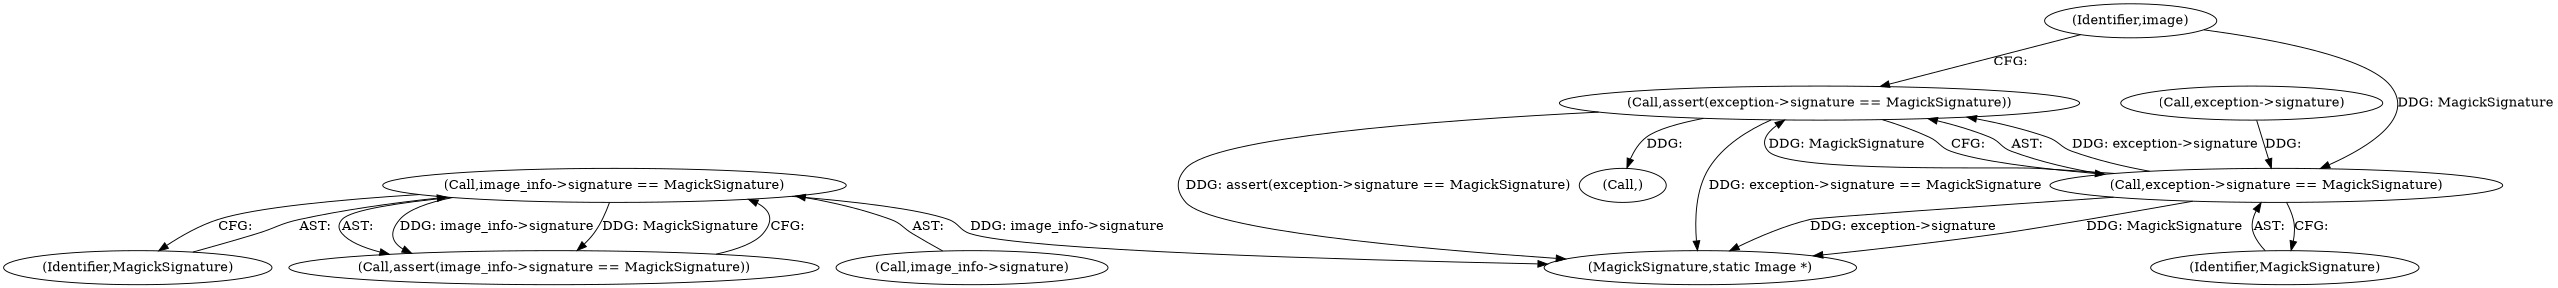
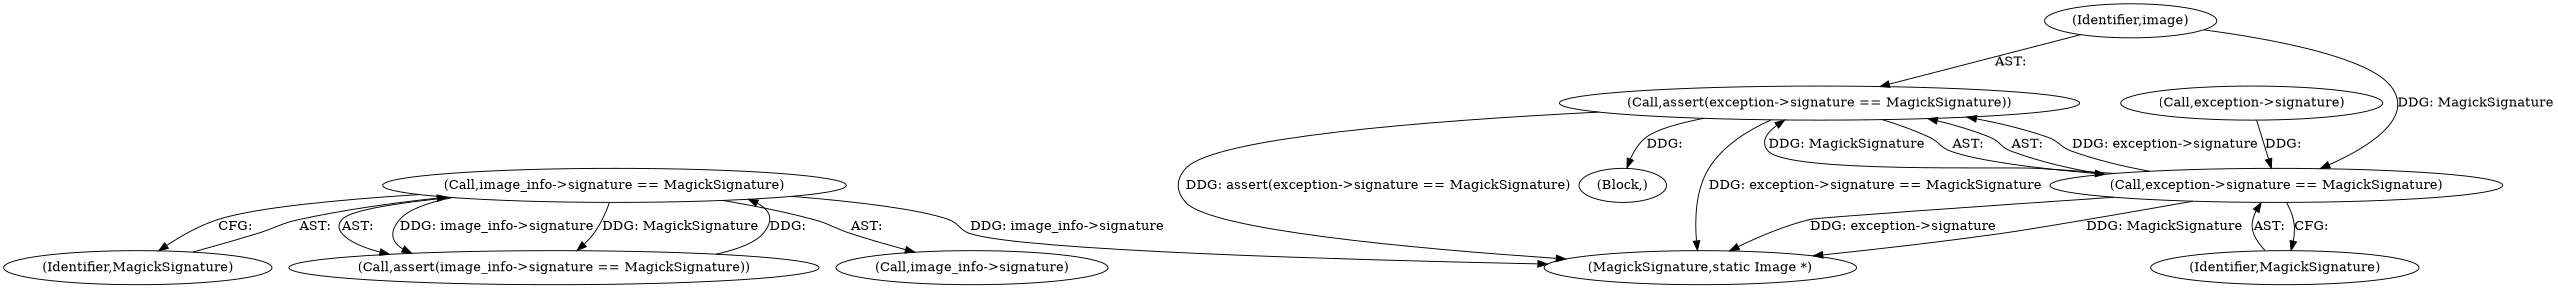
(2013, 62) -> (2013, 62)
(1970, 144) -> (1970, 144)
(1623, 185) -> (1623, 185)
(878, 215) -> (816, 220)
(790, 227) -> (790, 227)
